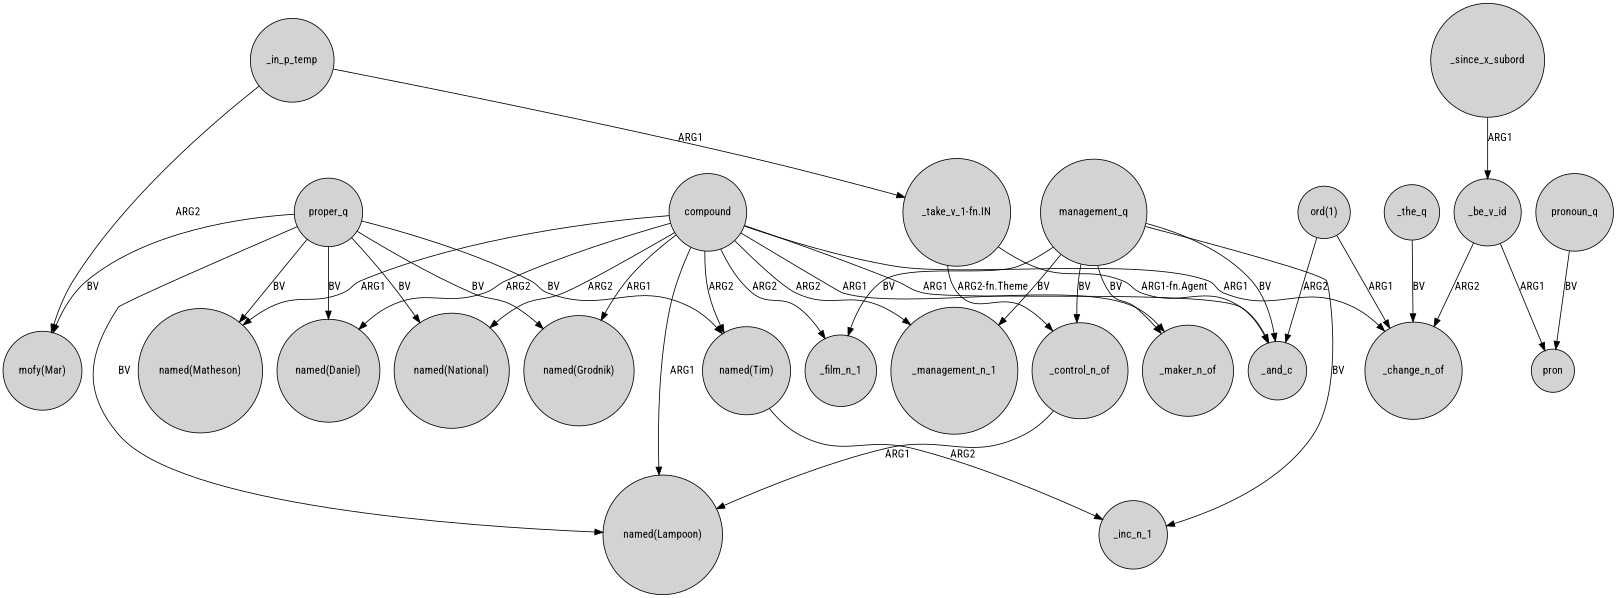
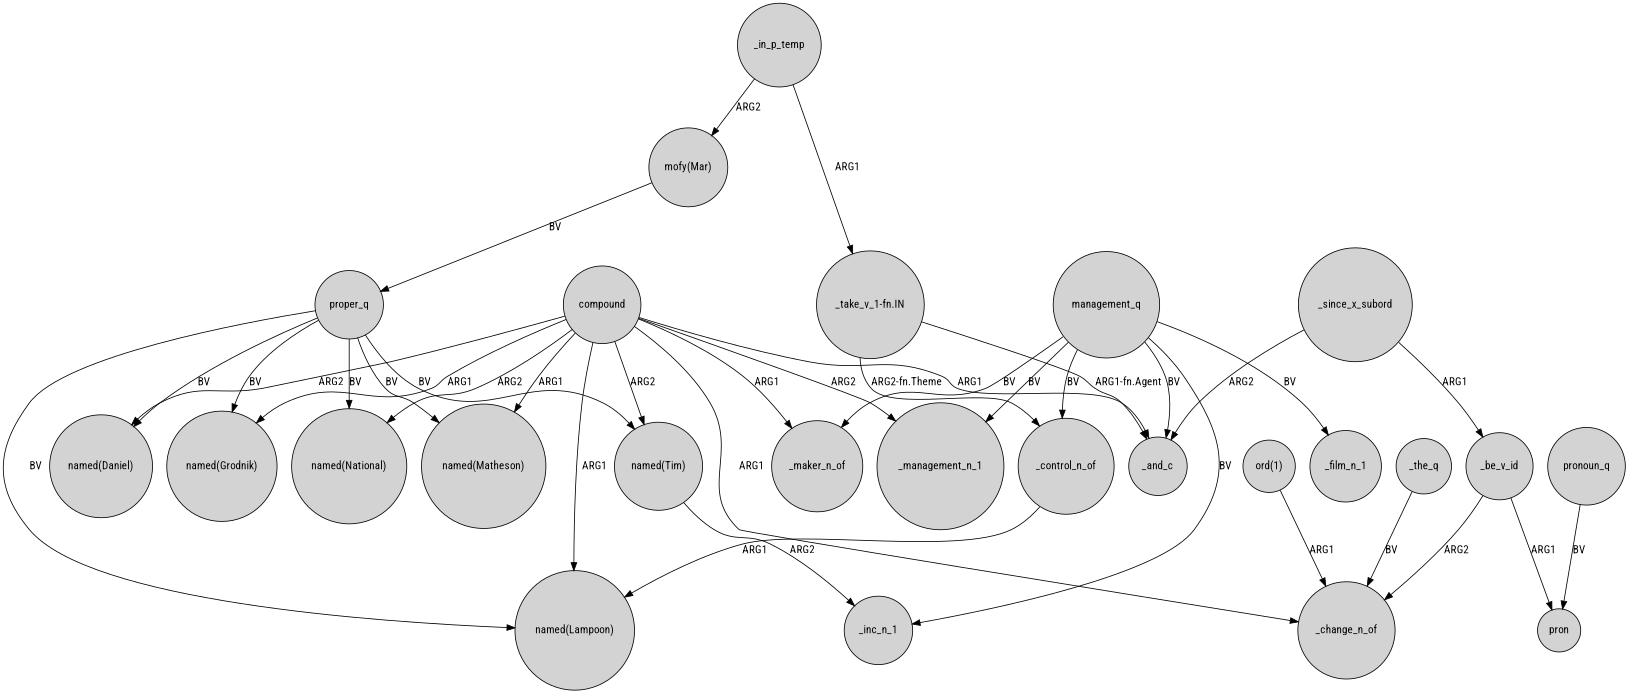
(160, 241) -> (520, 236)
(1302, 286) -> (1233, 374)
(765, 299) -> none
